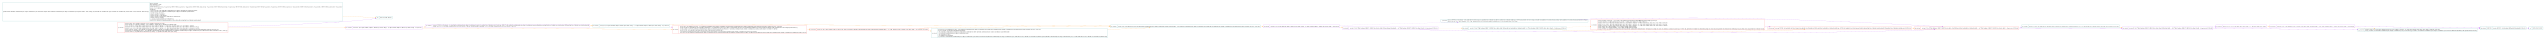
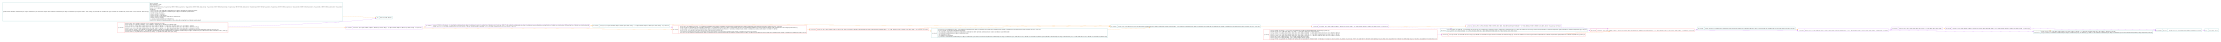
(1514, 28) -> none
